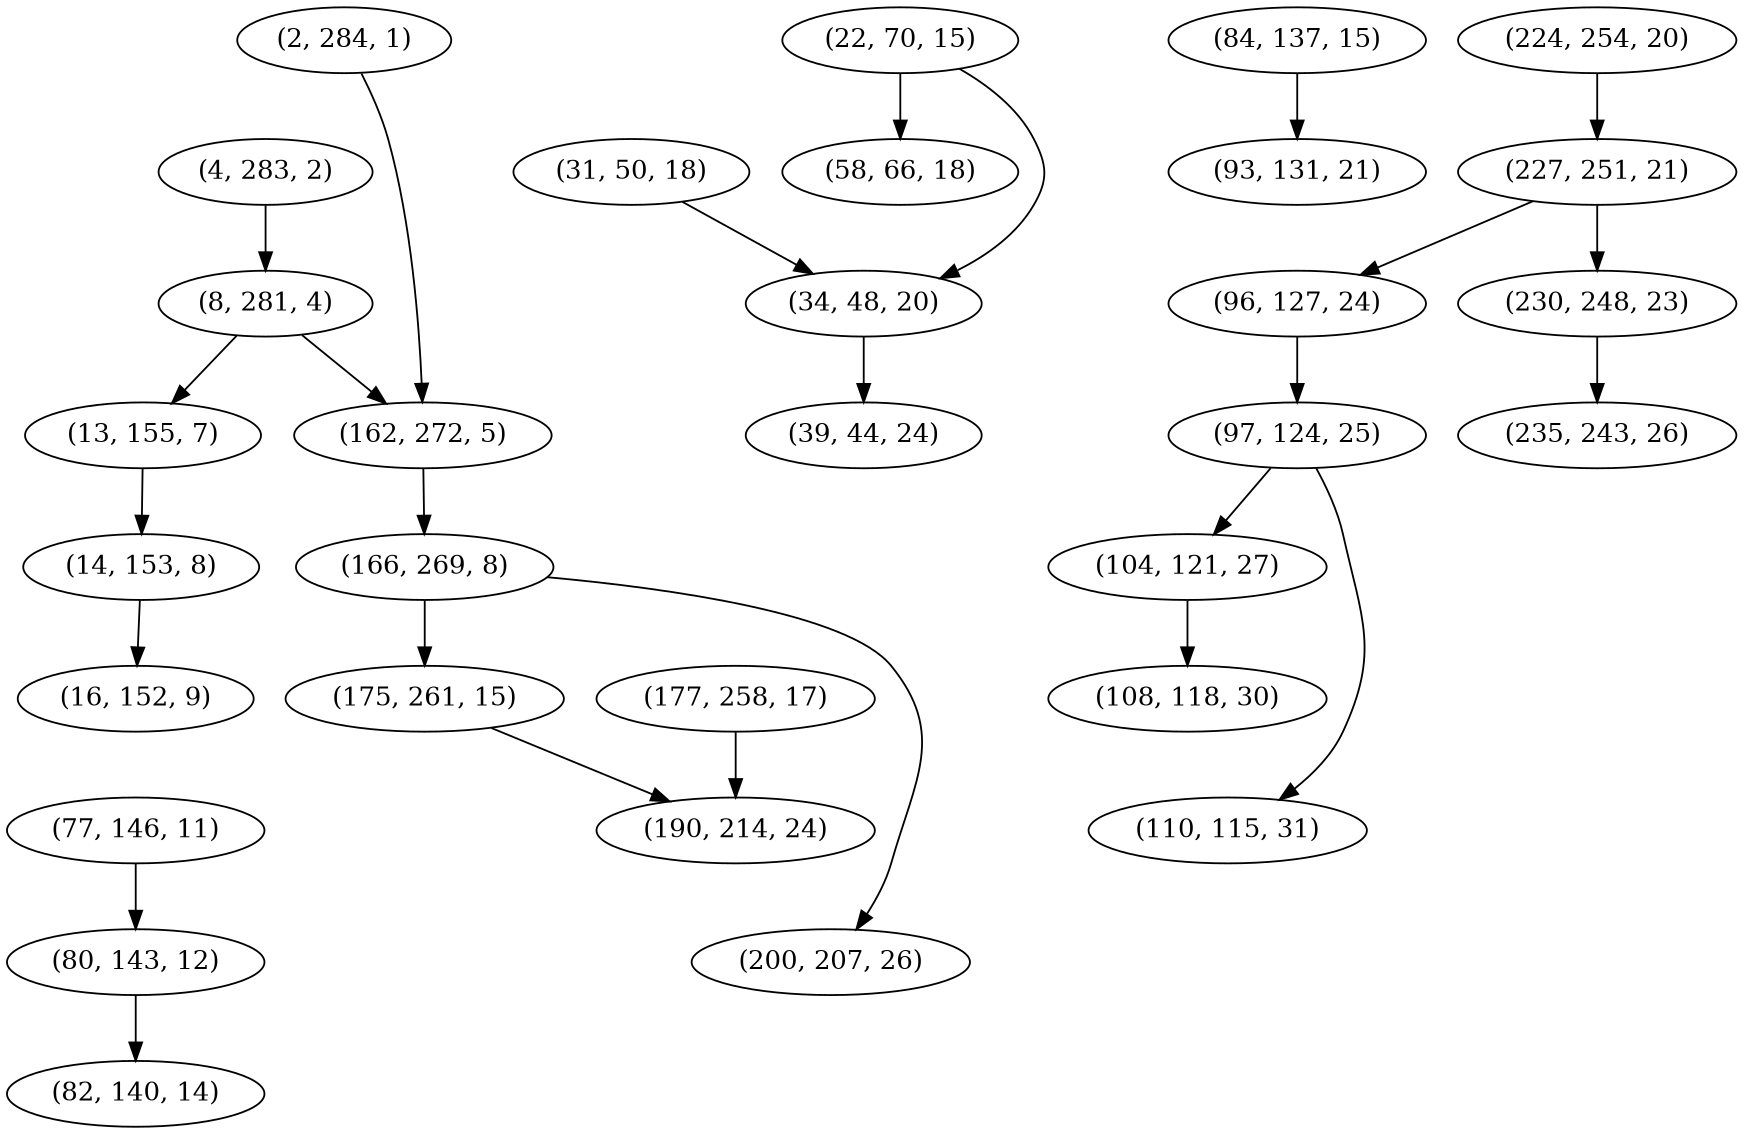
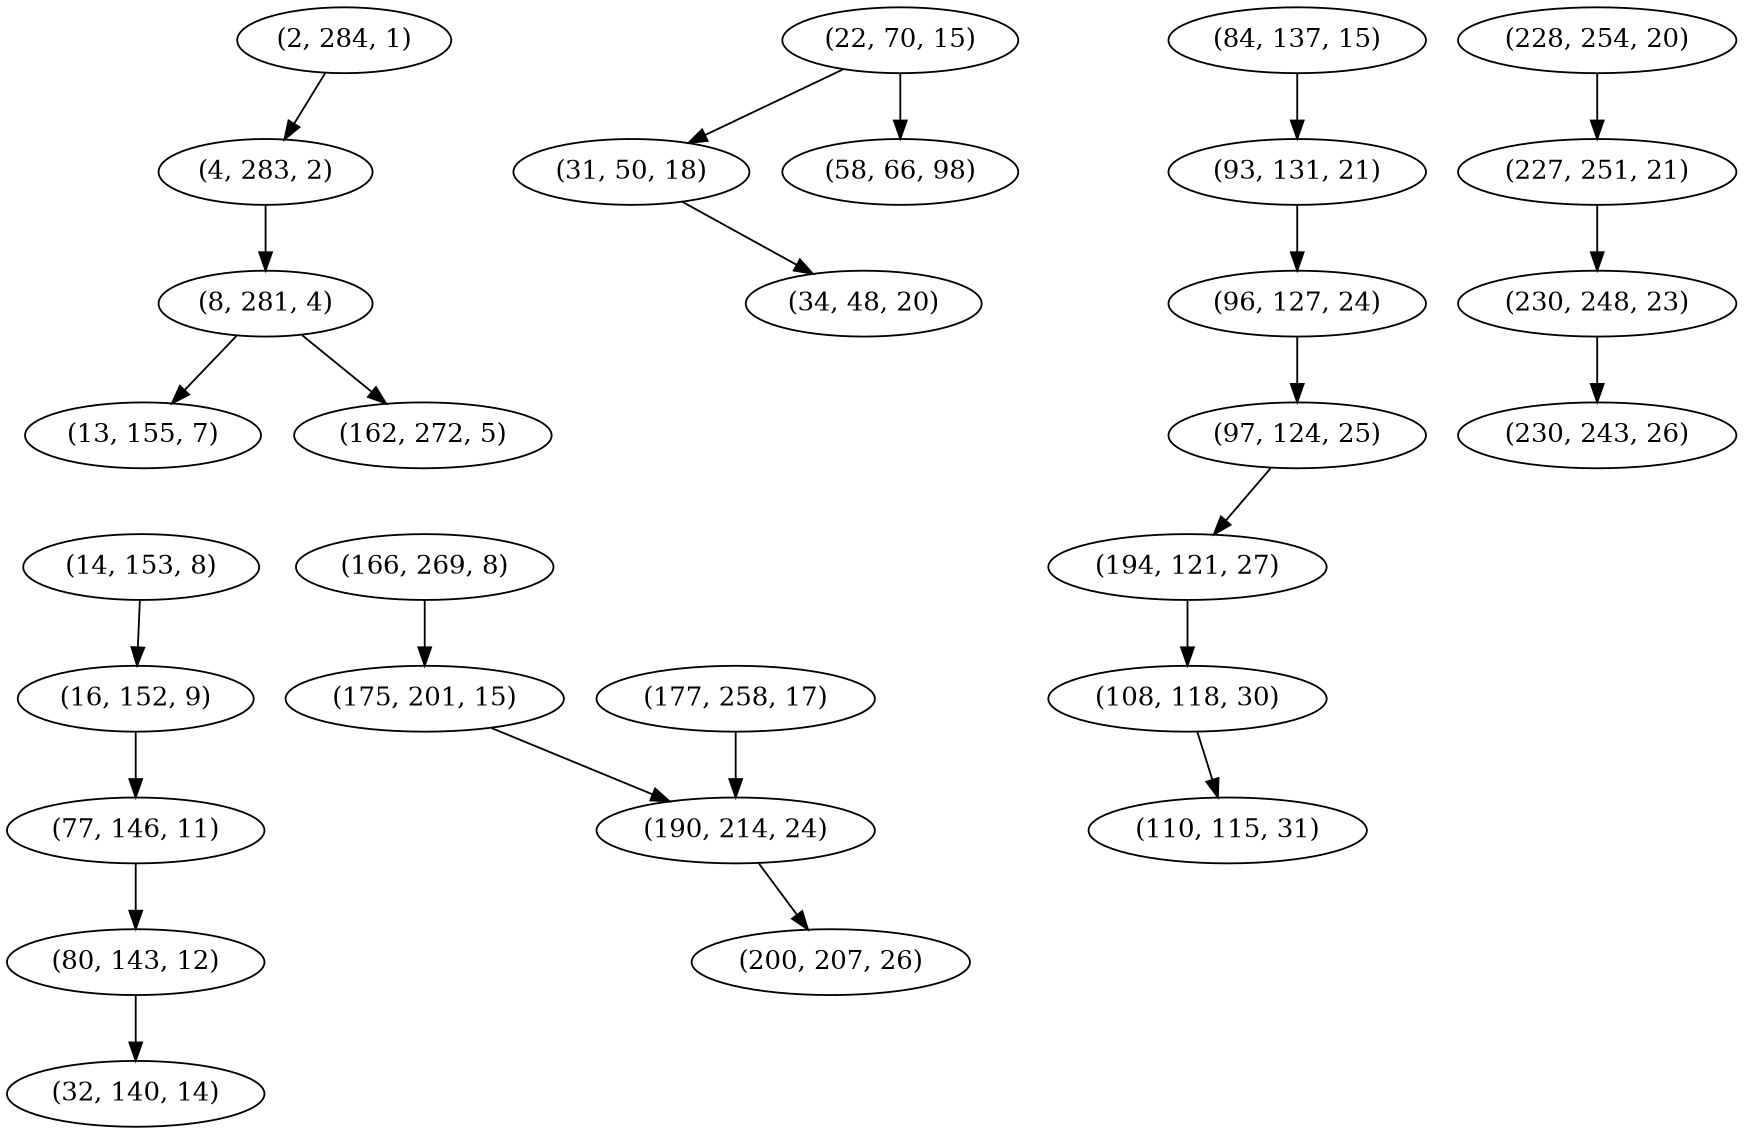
(1597, 40) -> (1597, 40)
(1044, 171) -> (774, 102)
(900, 172) -> (900, 172)
(406, 225) -> (310, 98)
(1455, 234) -> (1297, 229)
(864, 435) -> none
(1597, 435) -> (1597, 435)
(142, 492) -> none
(424, 492) -> none
(1187, 567) -> (1187, 567)
(1364, 636) -> (1205, 756)
(852, 639) -> (778, 889)
(425, 699) -> (425, 699)
none -> (136, 756)
(136, 1094) -> (136, 1094)
